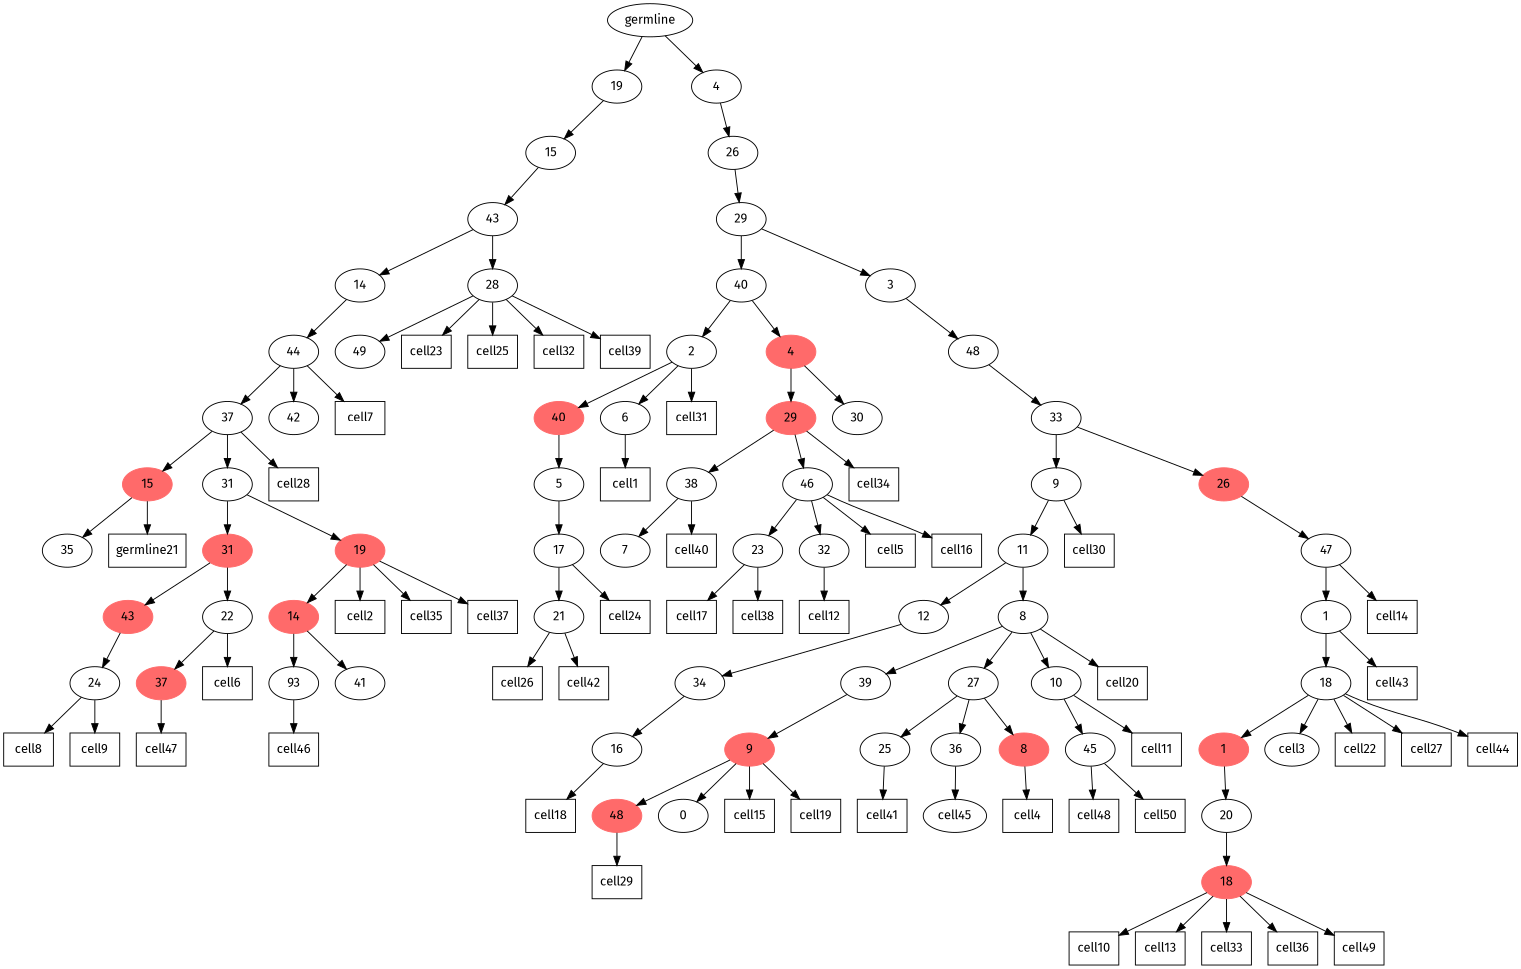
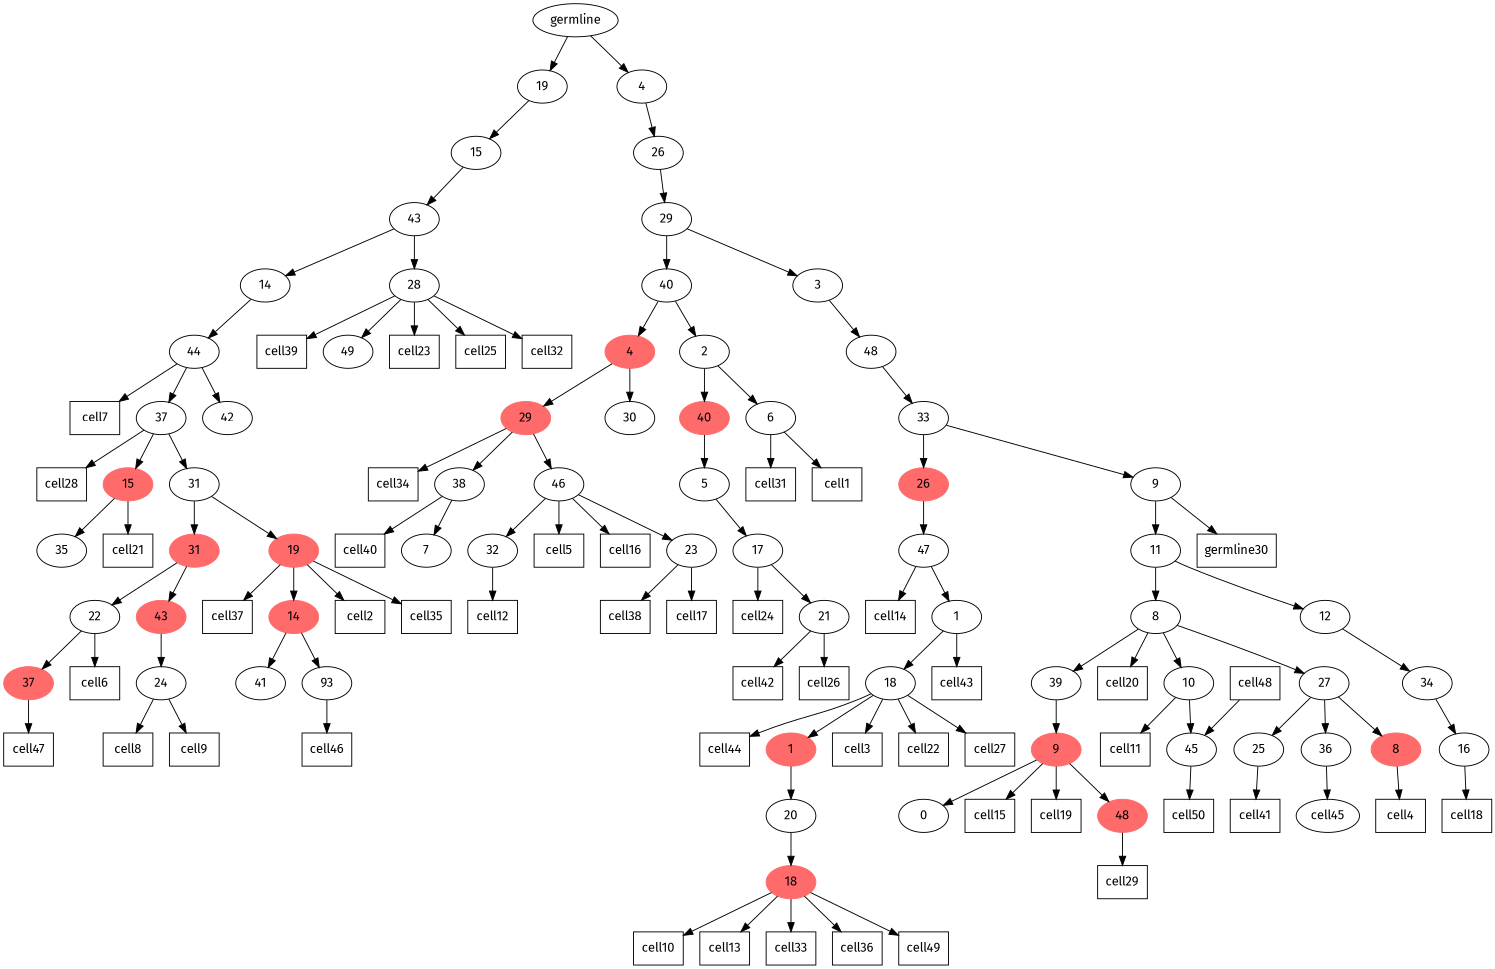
(692, 380) -> (771, 447)
(147, 551) -> (128, 551)
(1089, 551) -> (1237, 551)
(1292, 750) -> (857, 750)
(1092, 778) -> (1225, 714)
